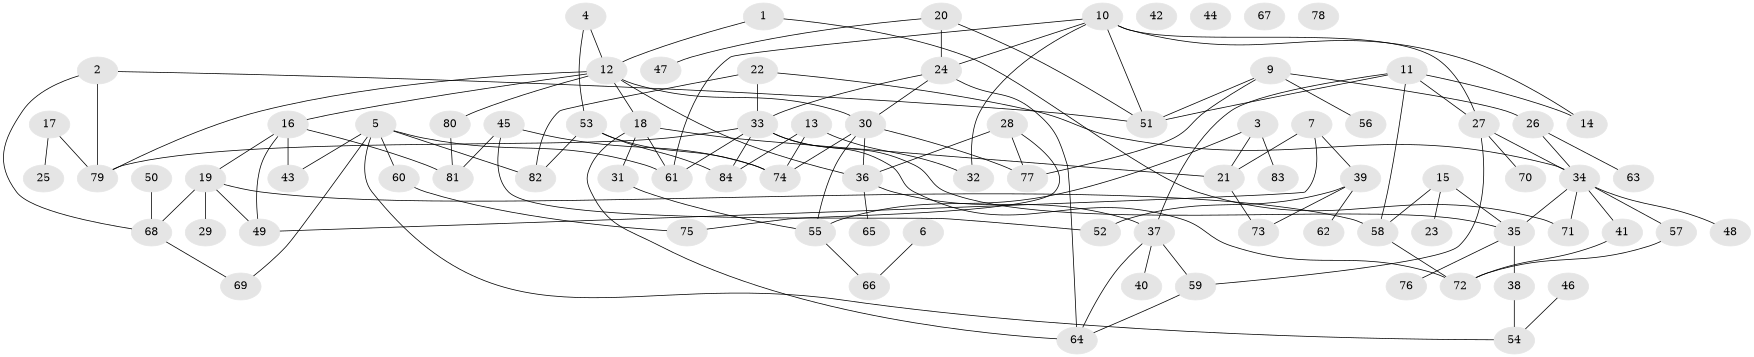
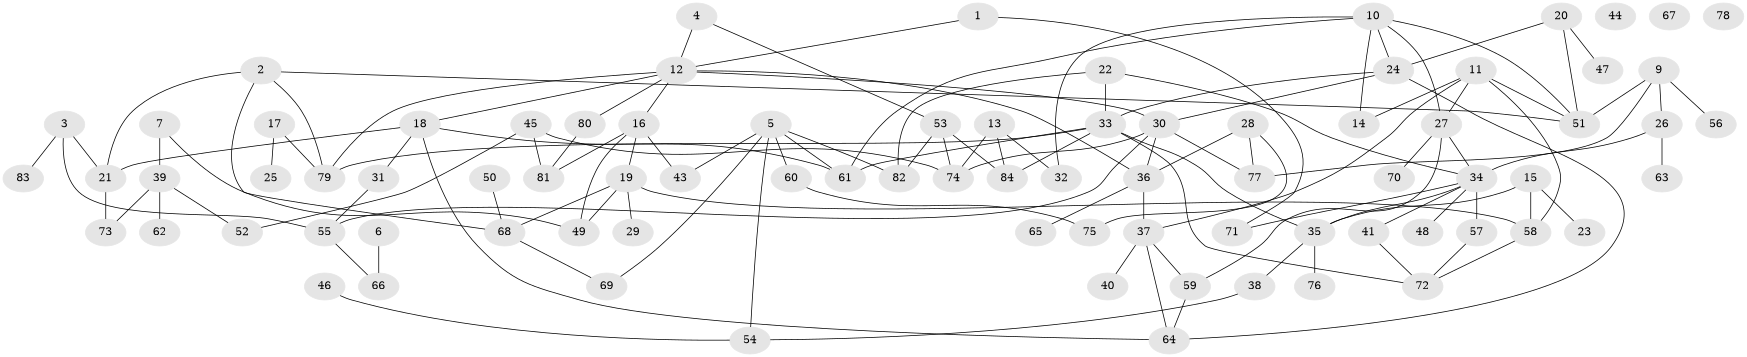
(1157, 16) -> none
(1262, 155) -> (156, 95)
